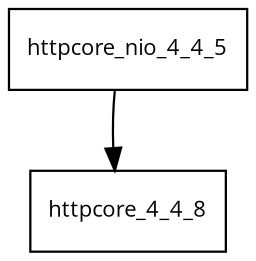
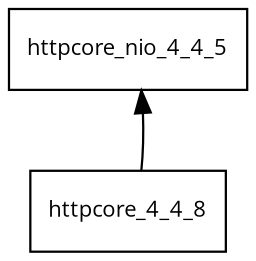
(113, 119) -> (143, 142)
